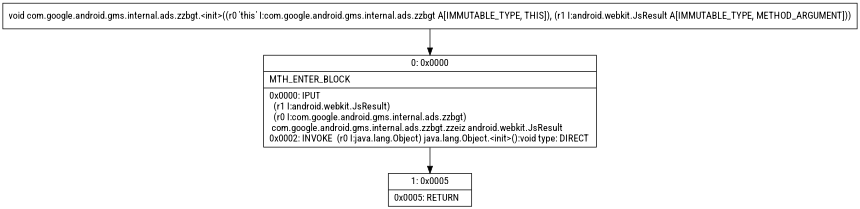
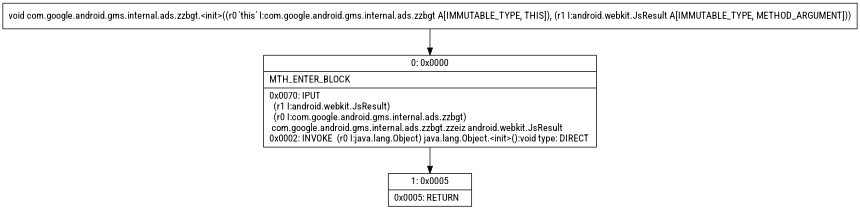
(297, 96) -> (297, 96)
